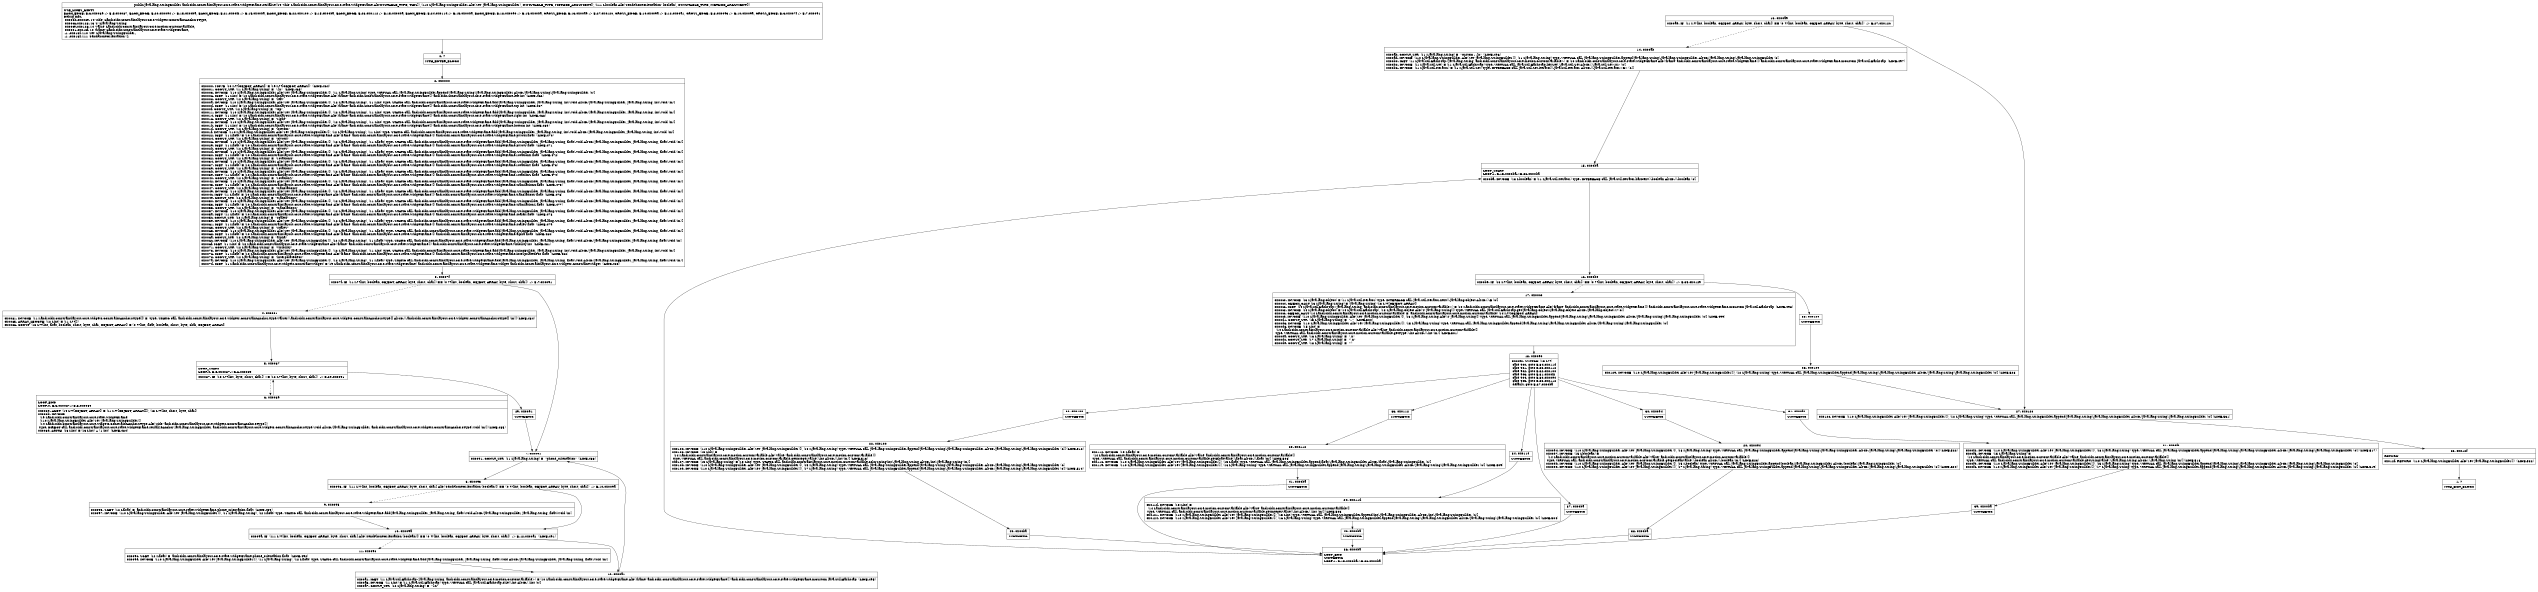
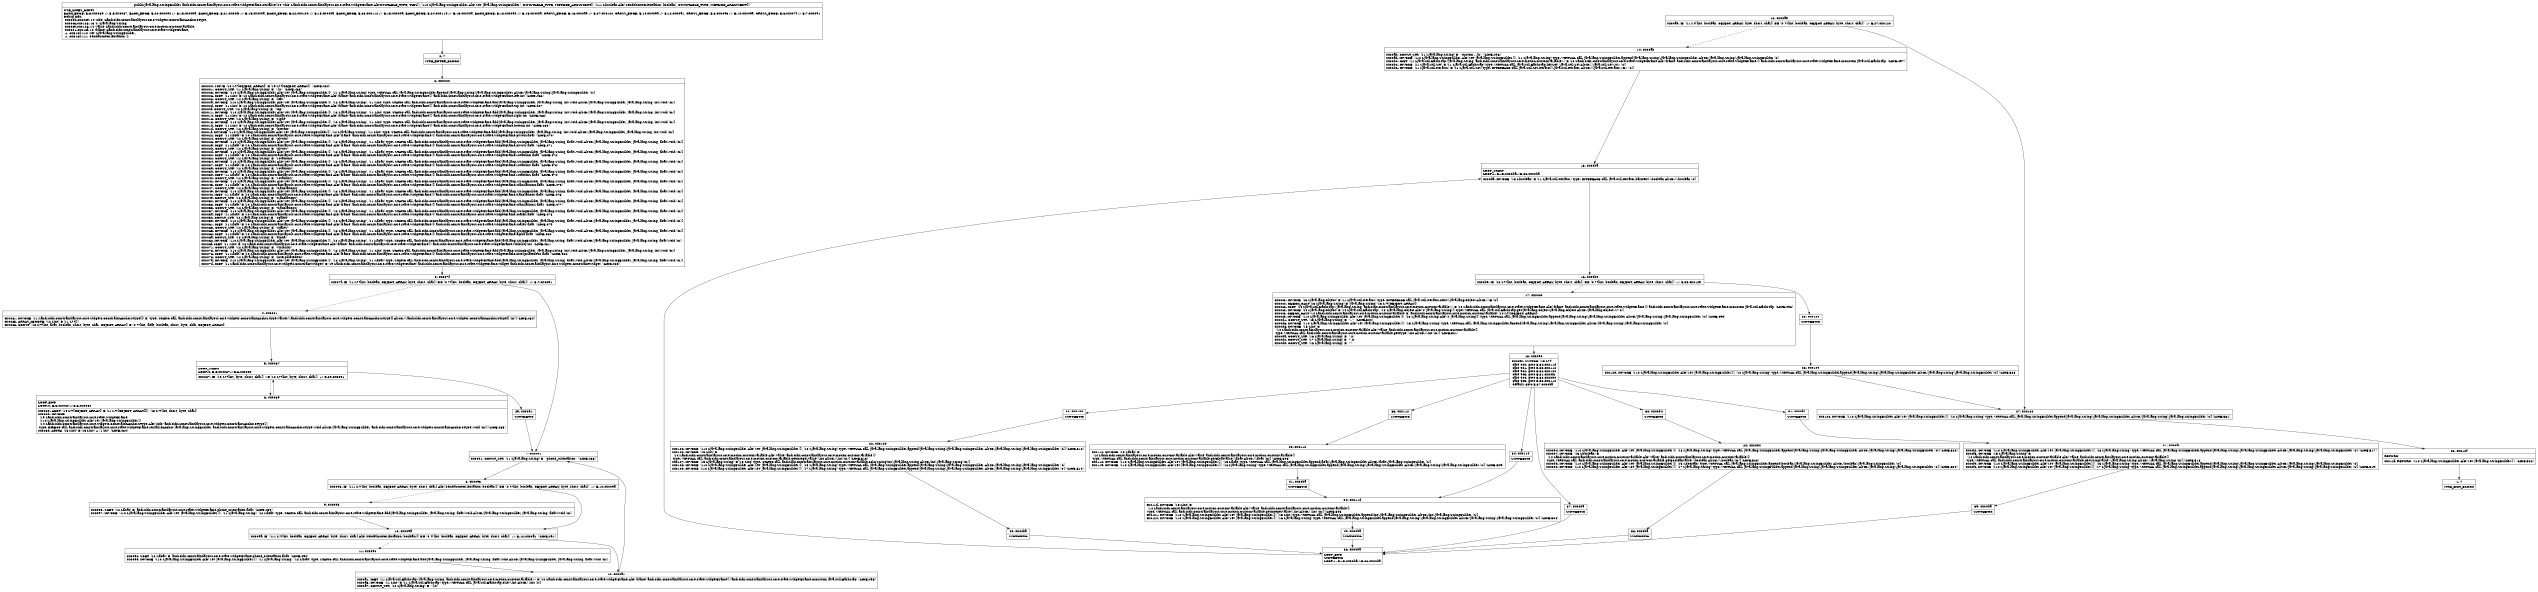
(1147, 525) -> (1317, 493)
